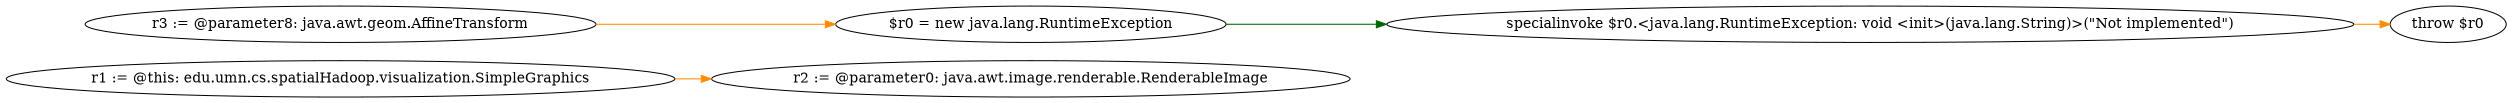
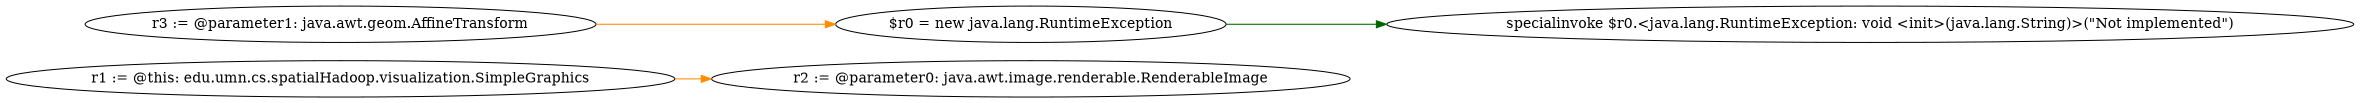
(341, 24) -> (341, 24)
(2448, 24) -> none
